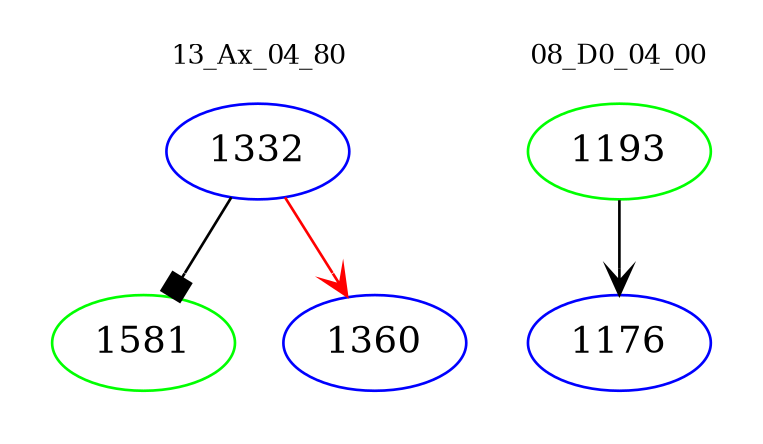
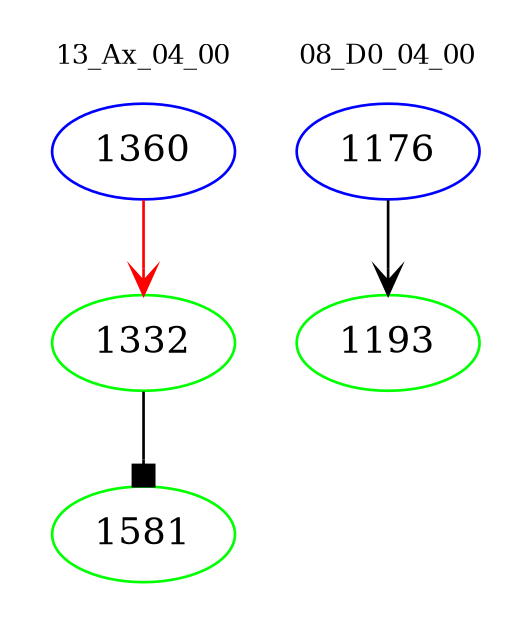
(259, 57) -> (144, 57)
(258, 152) -> (144, 343)
(619, 234) -> (388, 234)
(309, 235) -> (144, 234)
